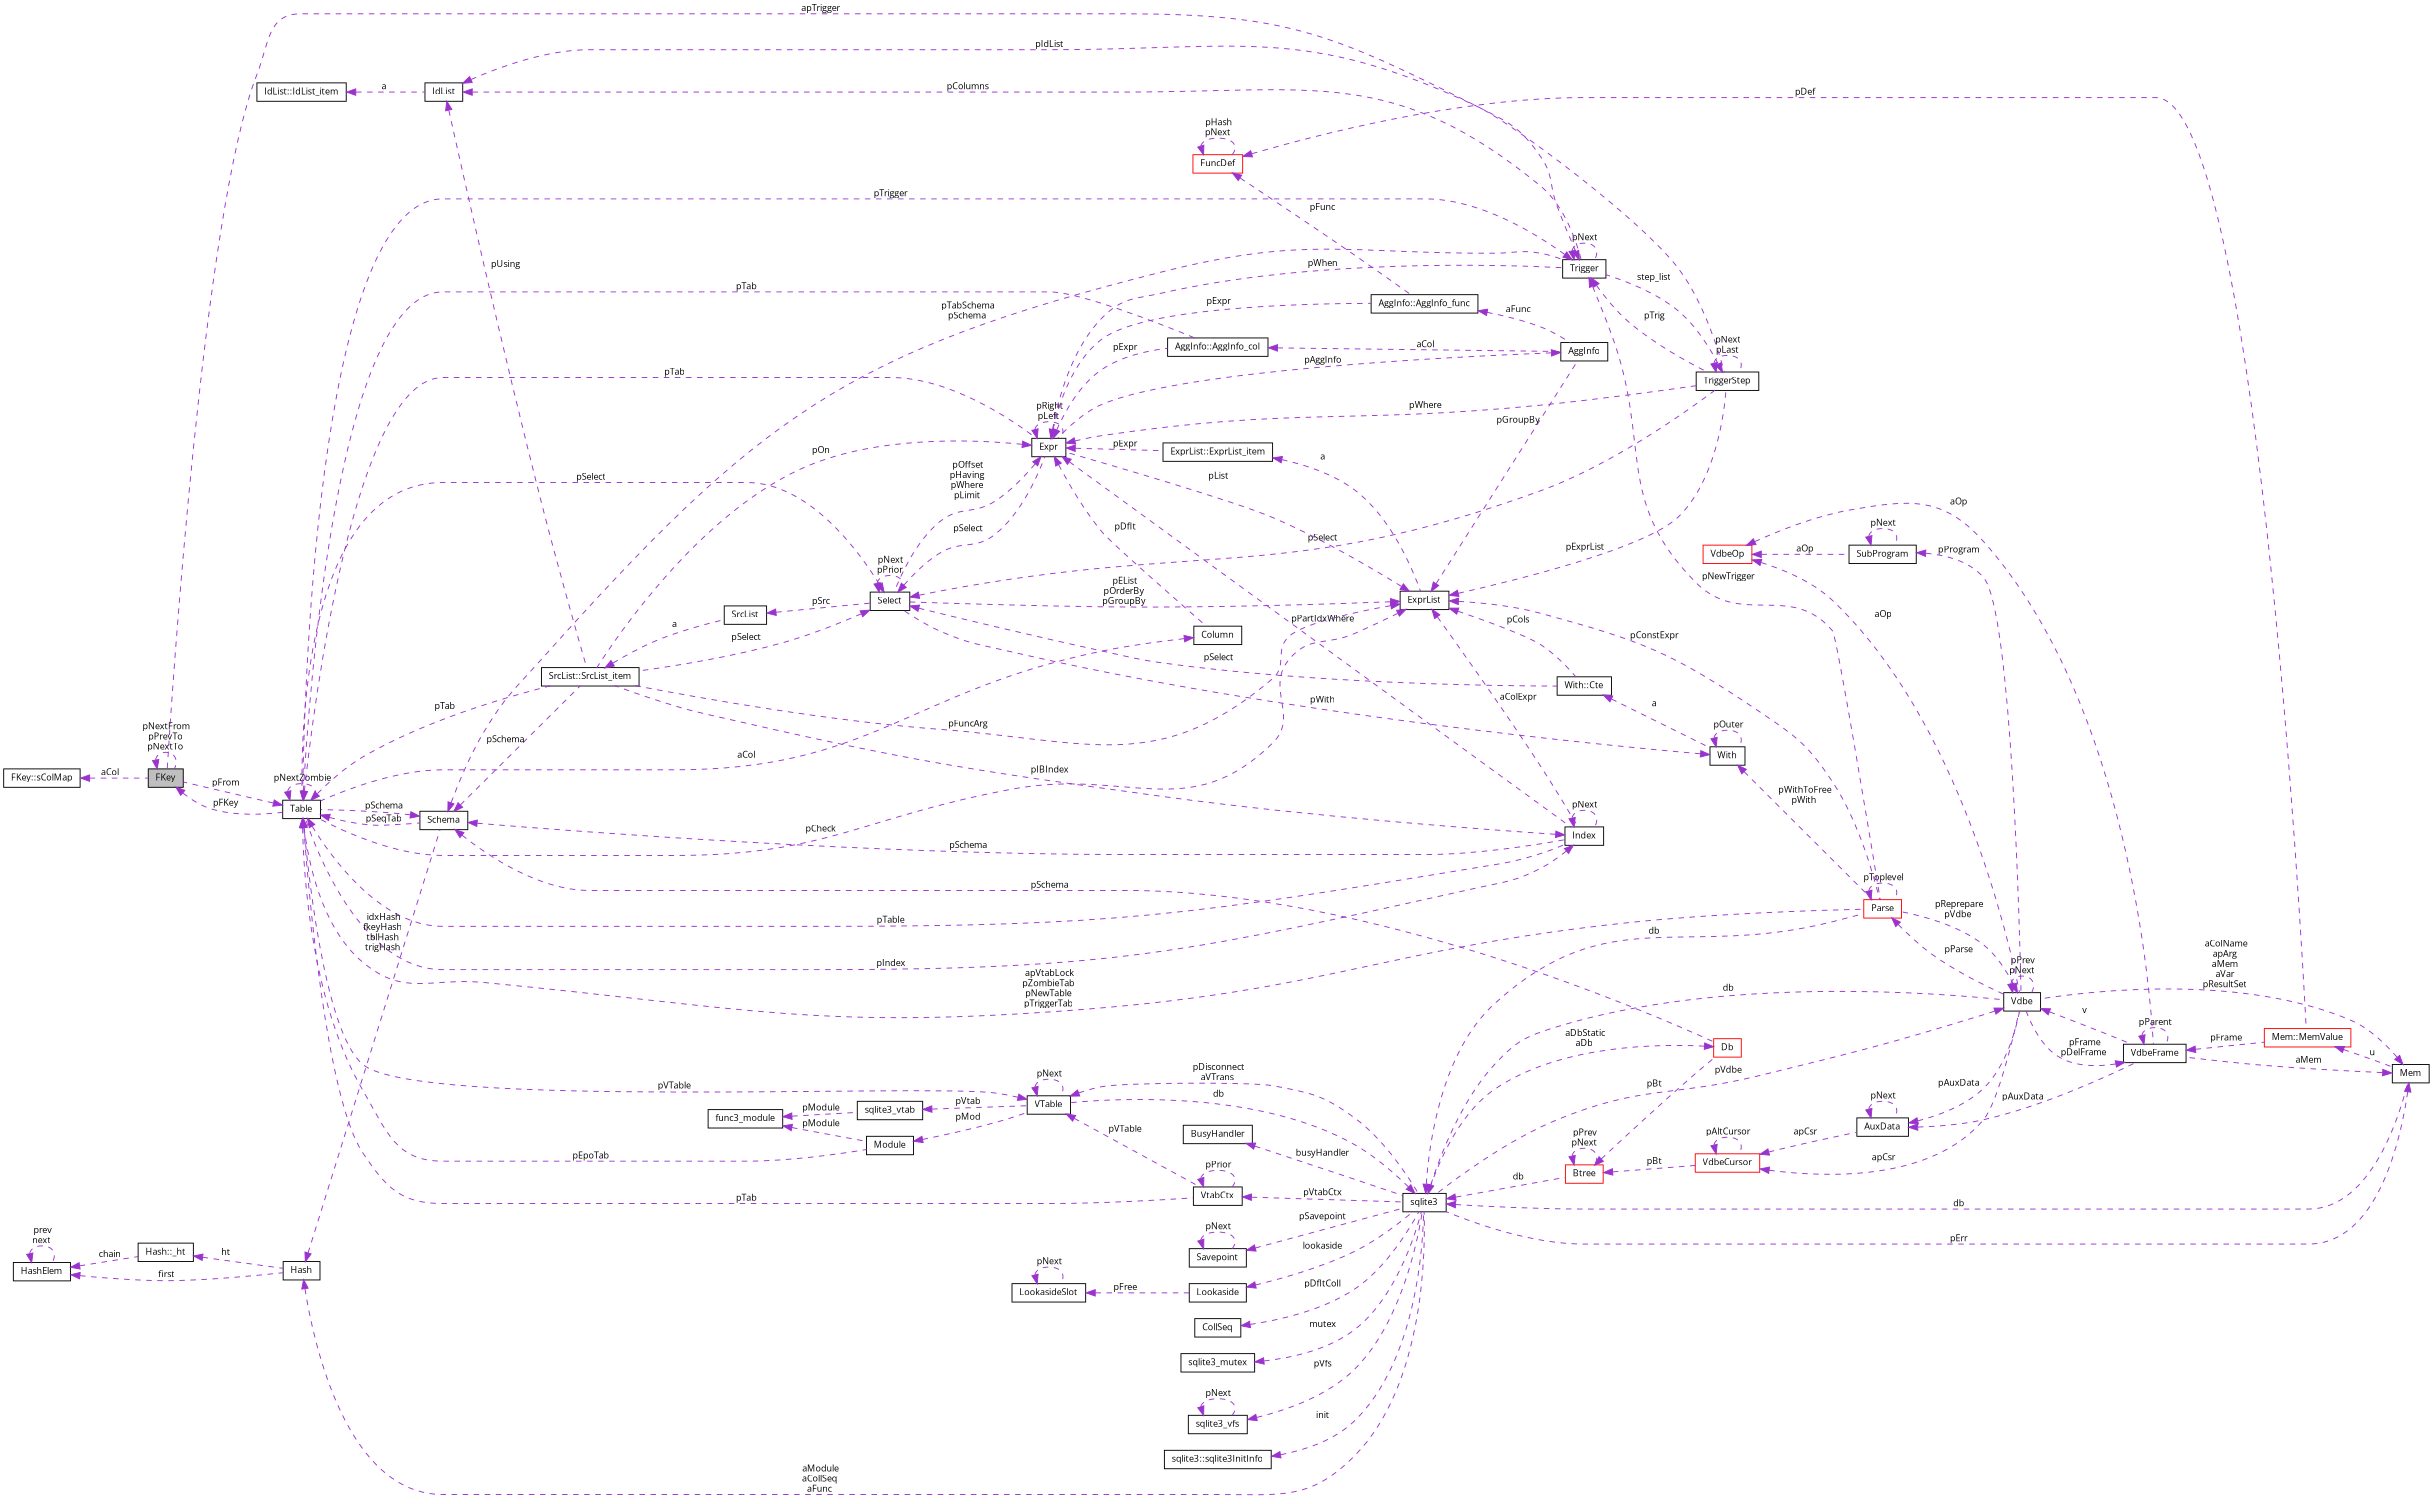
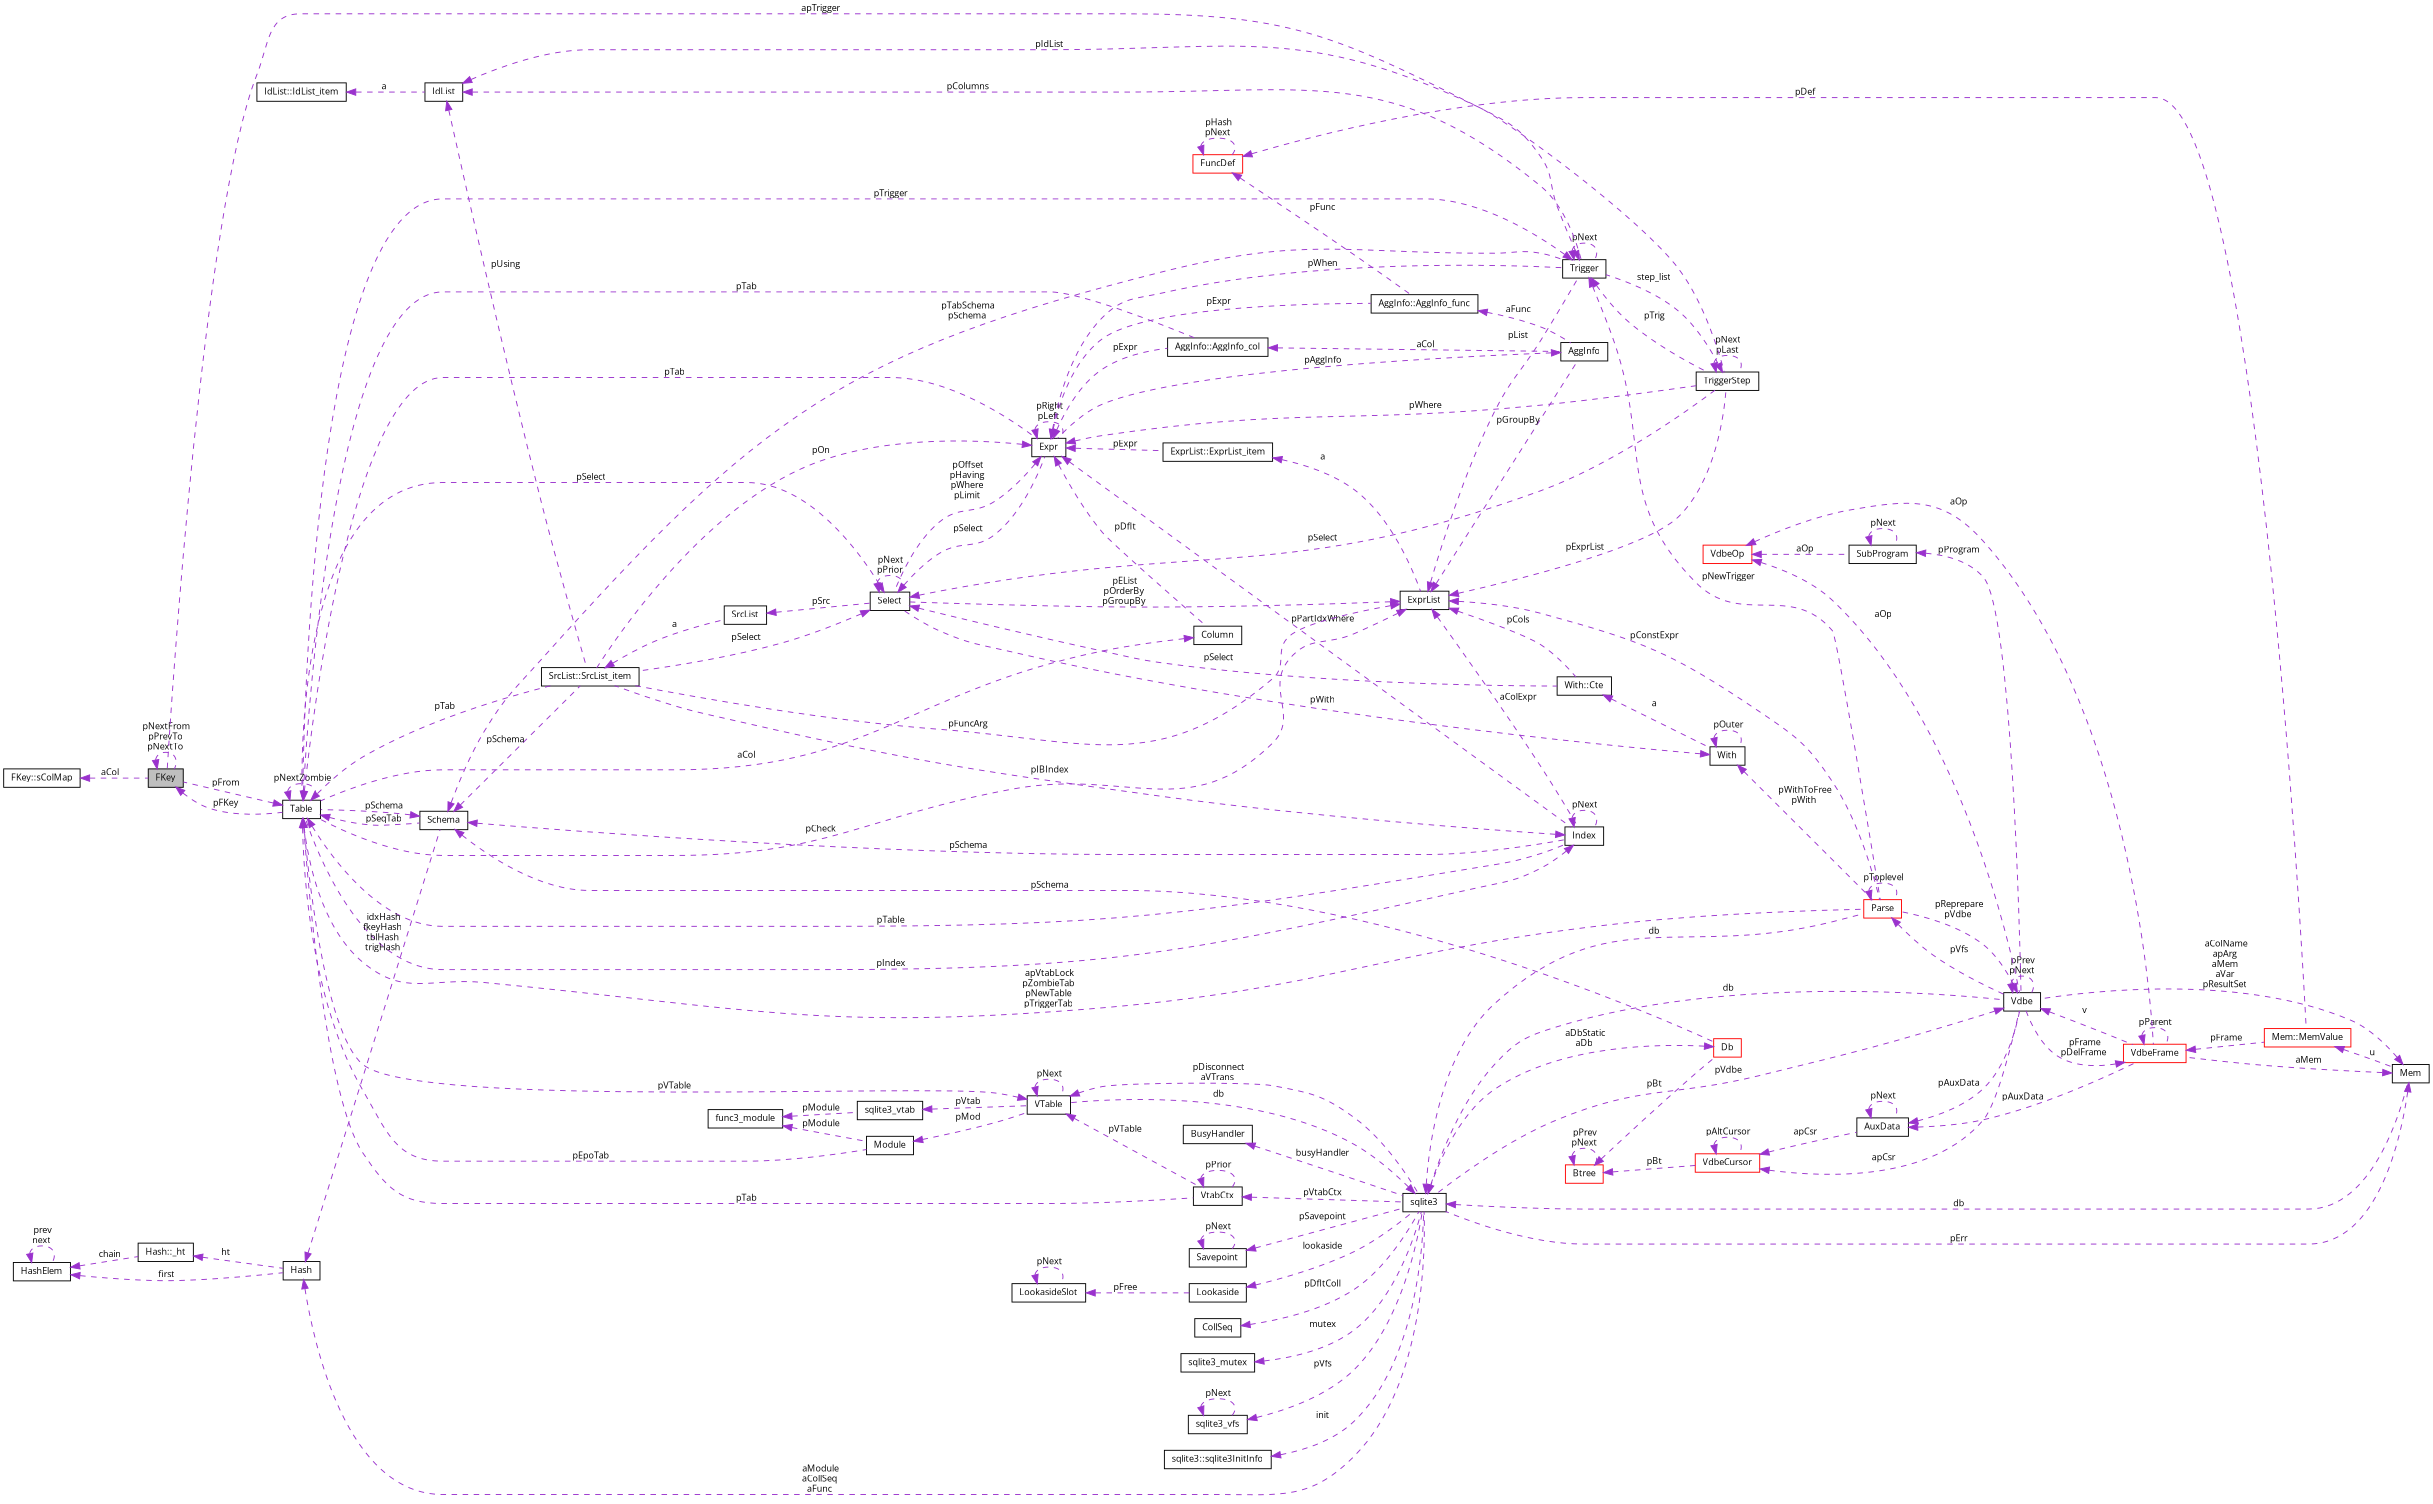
(1239, 505) -> (1489, 423)
(1958, 950) -> (1958, 950)
(2155, 1053) -> (2155, 1053)
(1511, 1187) -> none
